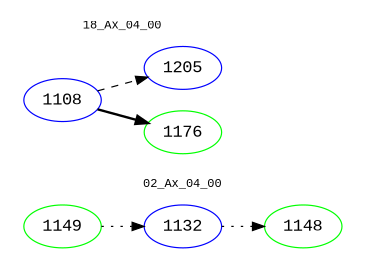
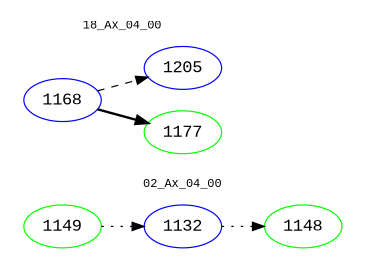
(63, 100) -> (63, 100)
(183, 132) -> (183, 132)
